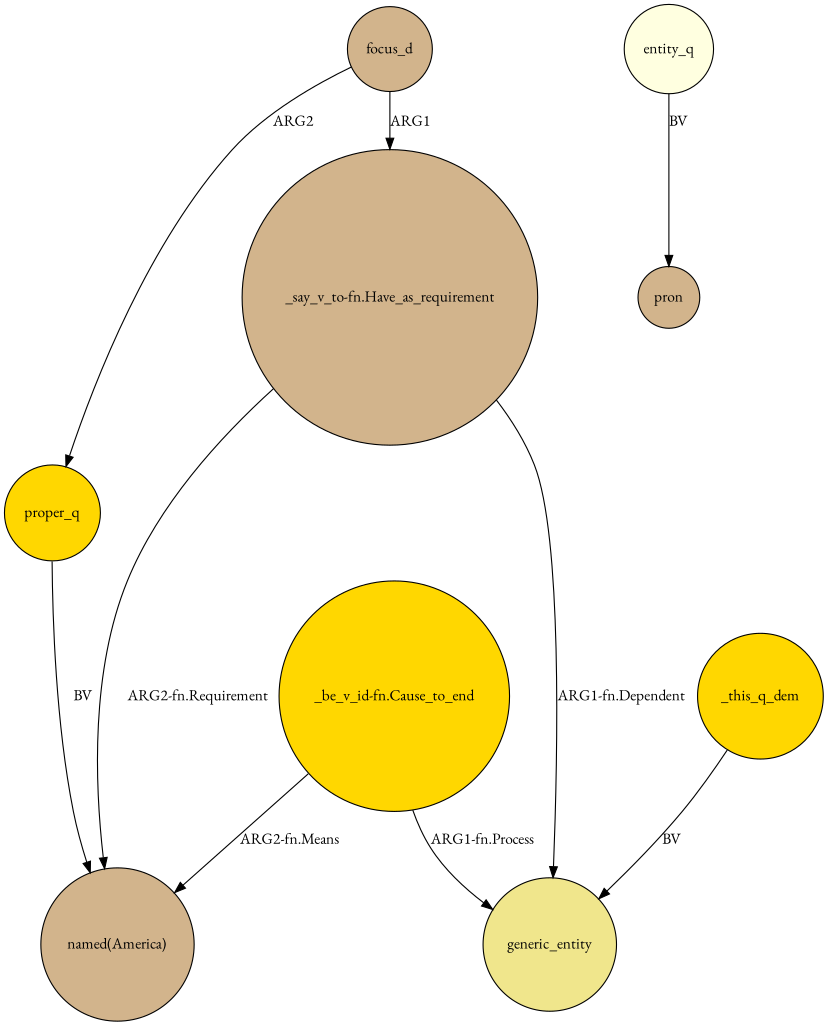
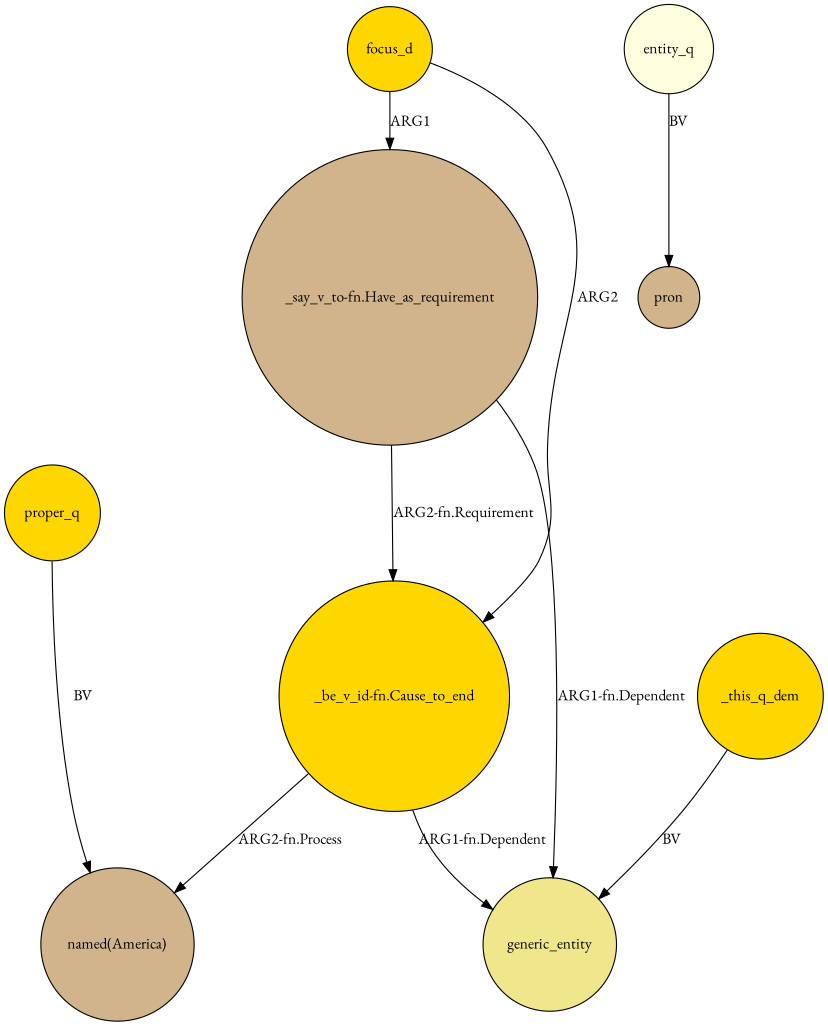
(390, 49) -> (390, 49)
(172, 231) -> (568, 316)
(121, 598) -> (392, 507)
(290, 840) -> (290, 840)
(483, 840) -> (483, 840)
